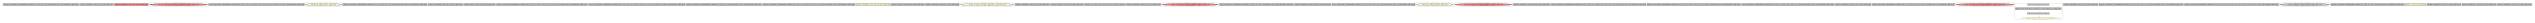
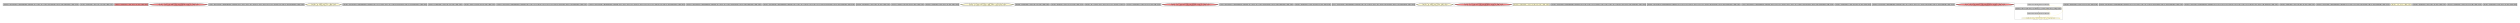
(873, 5) -> (873, 5)
(1531, 5) -> (1531, 5)
(2305, 5) -> (2297, 5)
